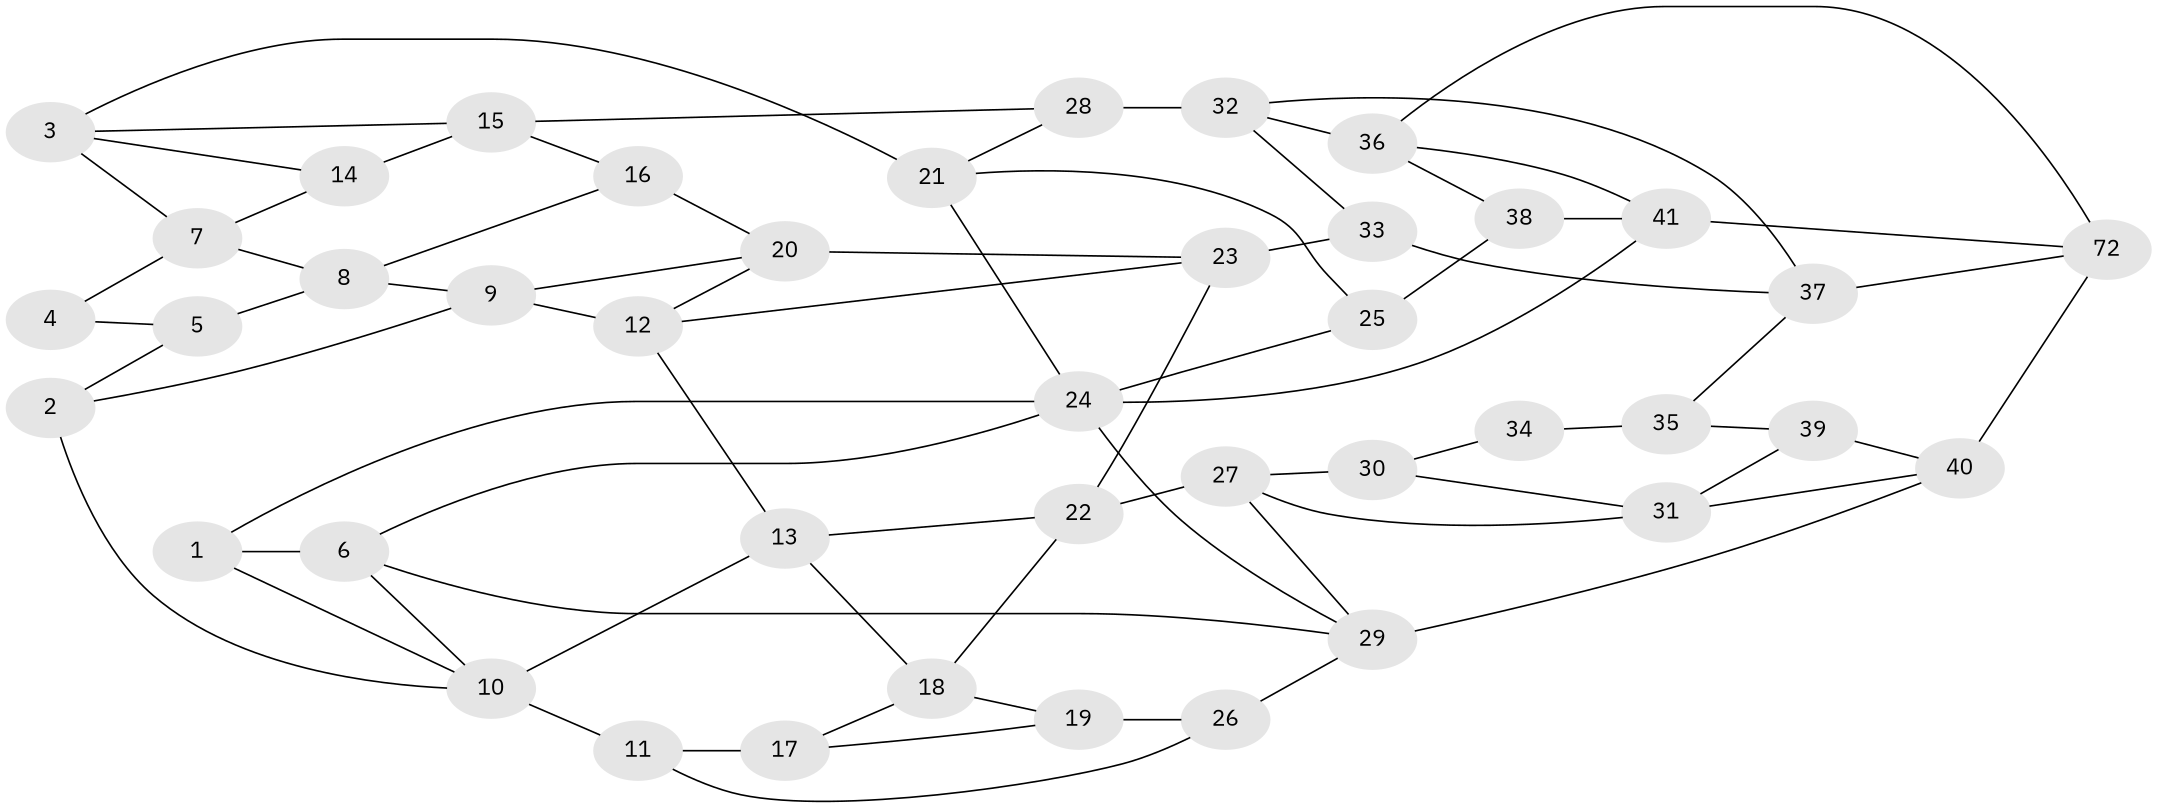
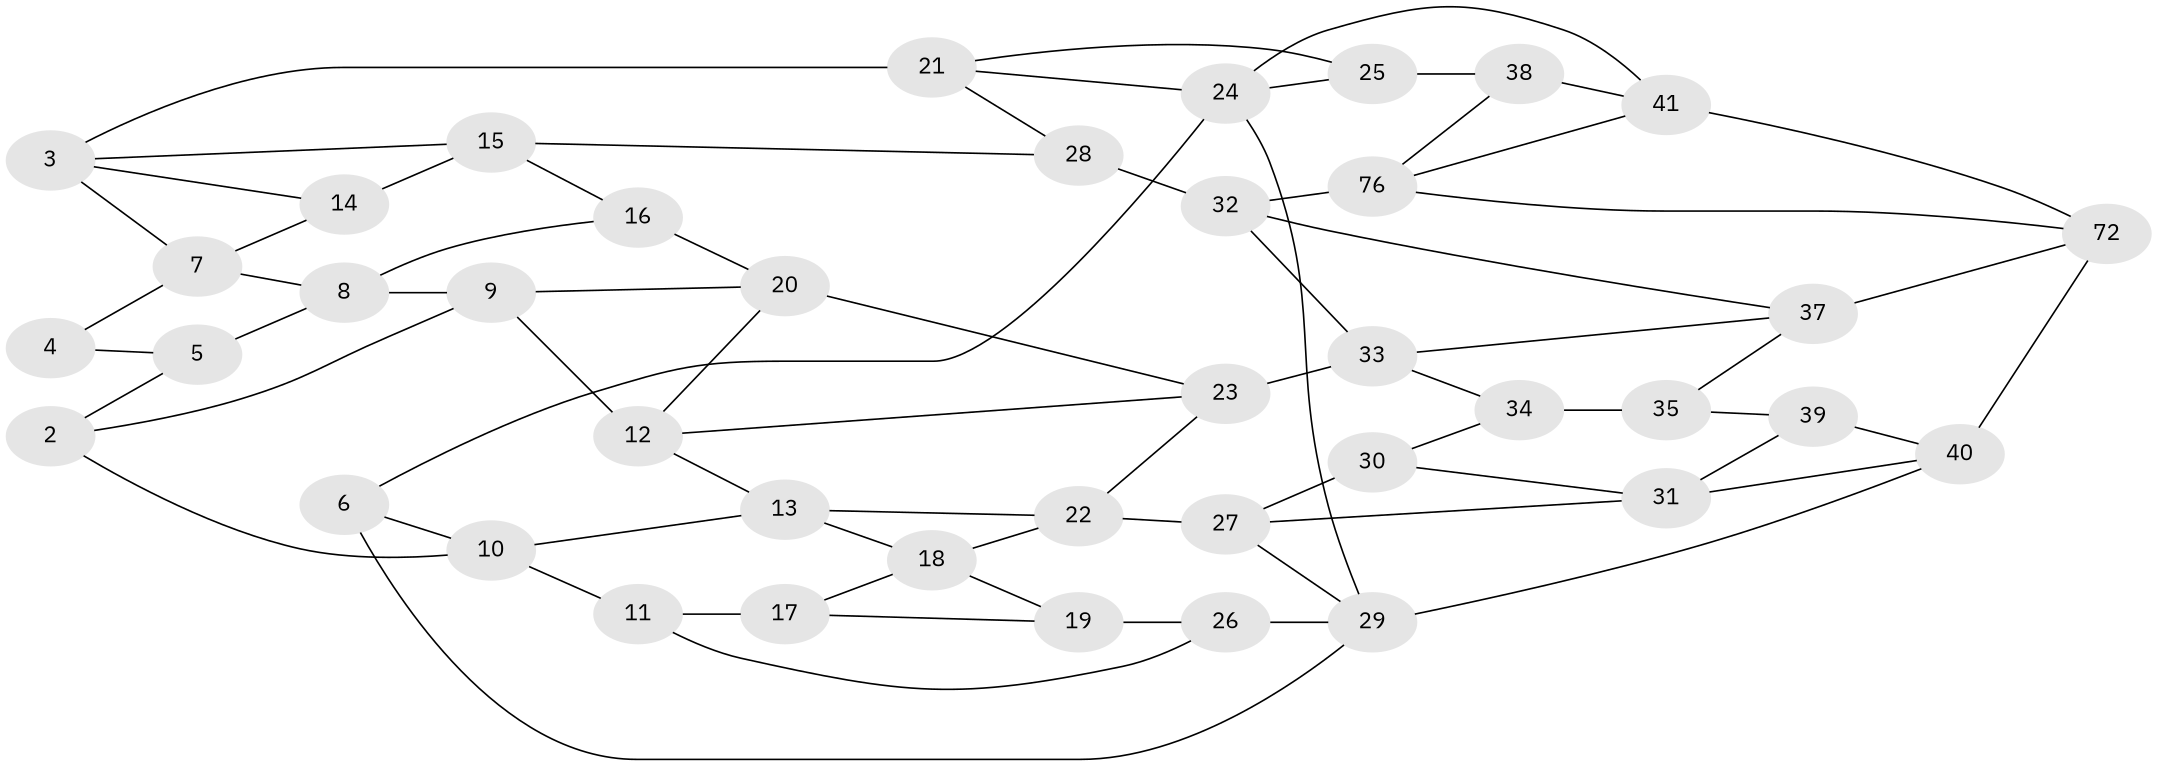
(1372, 144) -> (1372, 187)
none -> (1446, 383)
(197, 552) -> none
